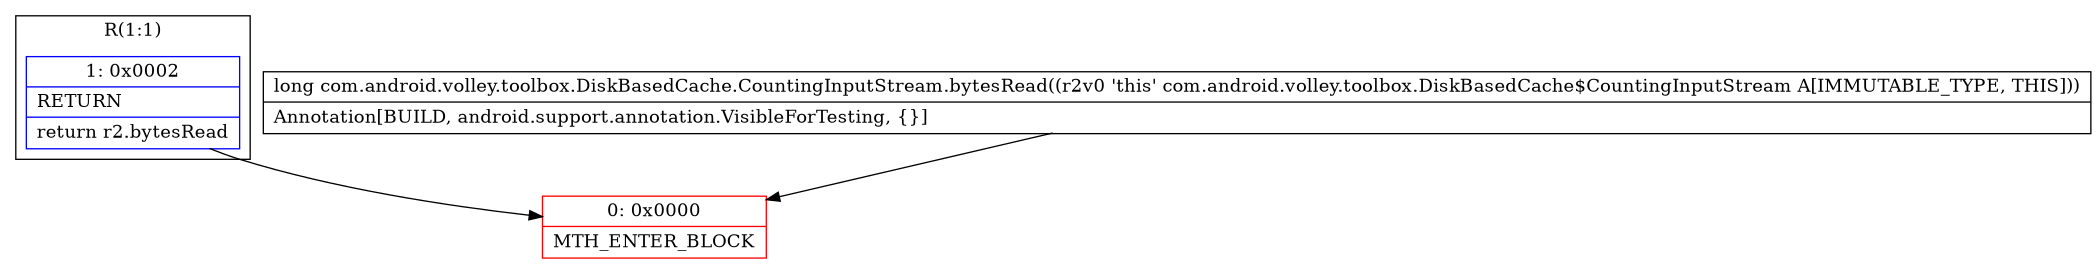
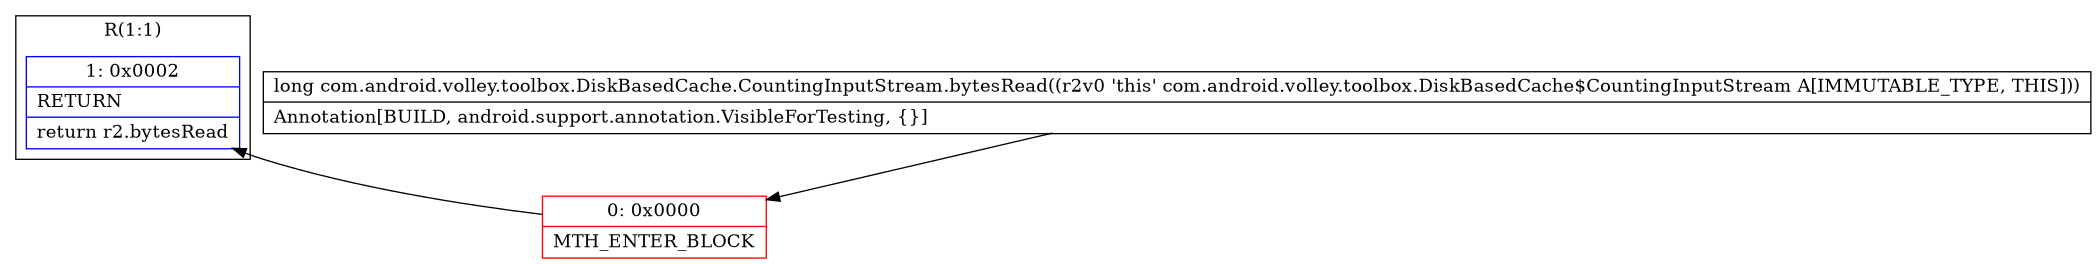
(367, 191) -> (392, 191)
